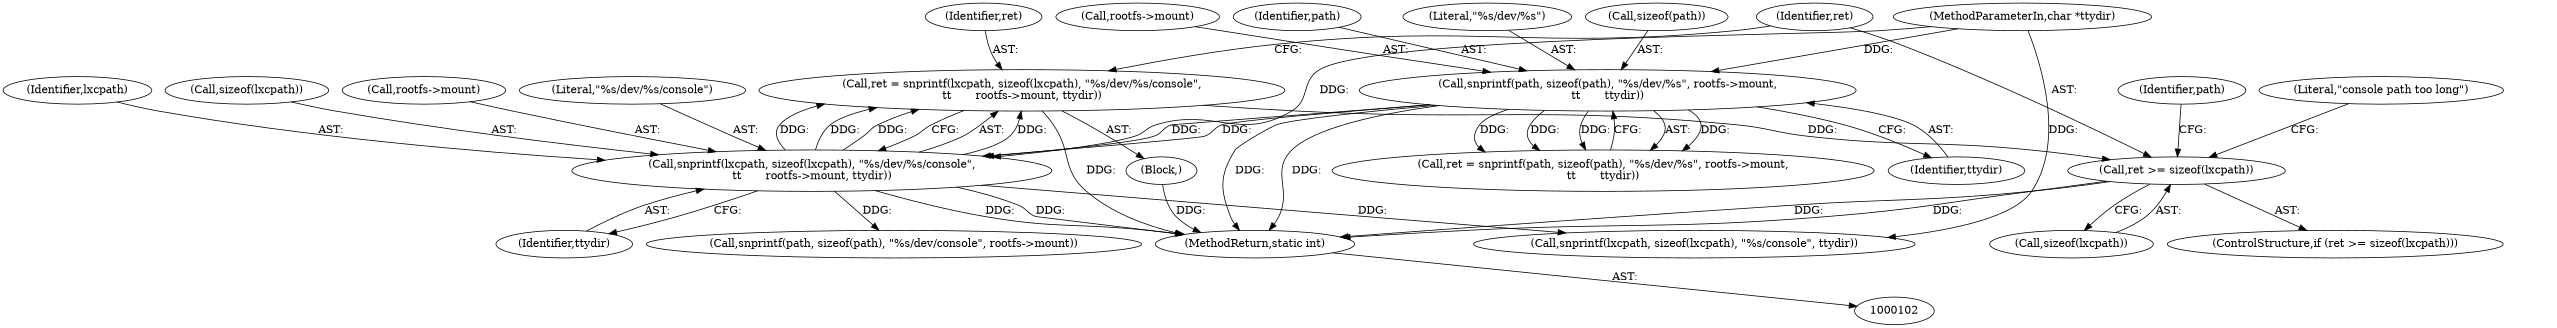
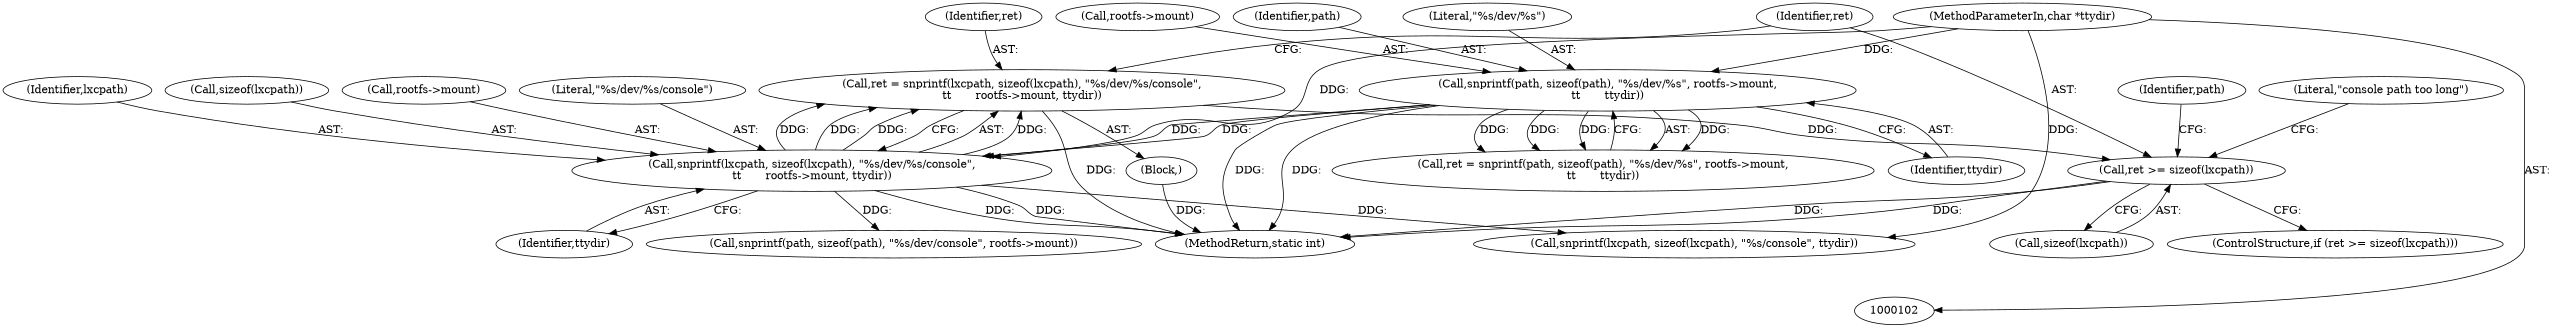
(1657, 17) -> none
(2289, 211) -> (2289, 211)
(1591, 279) -> (2509, 262)
